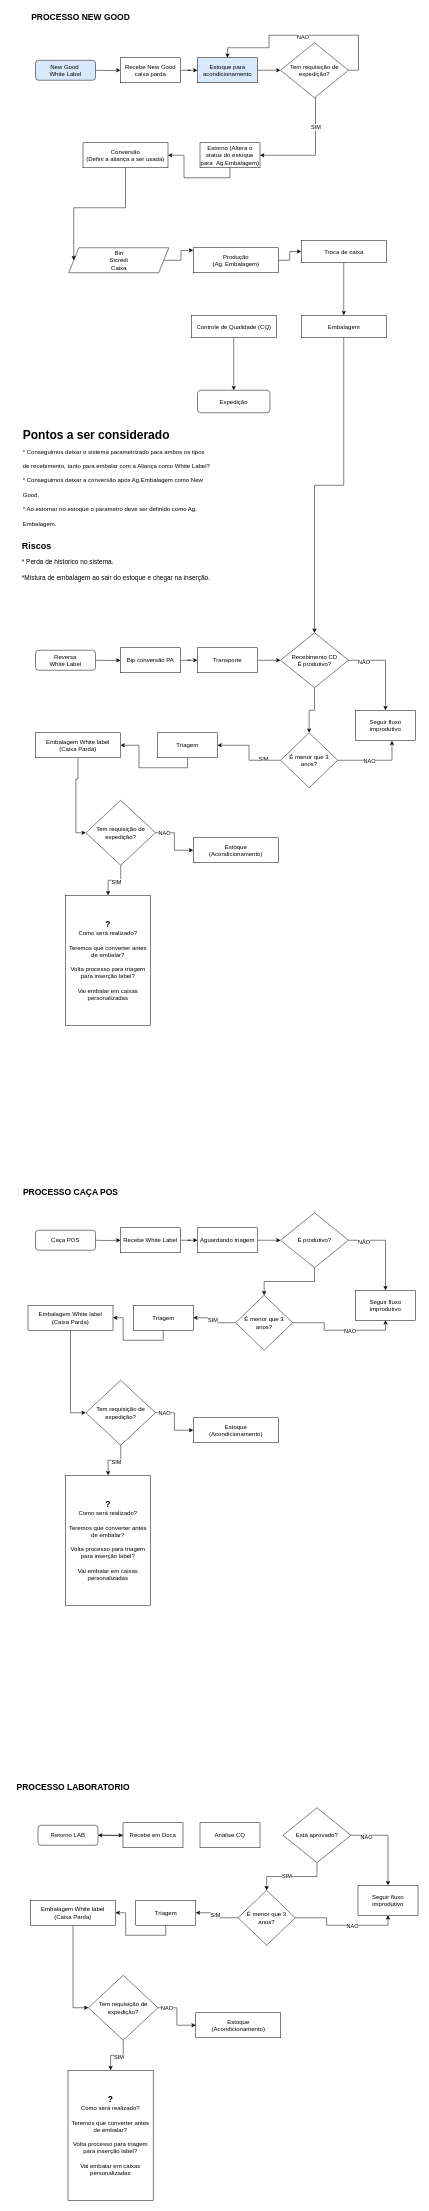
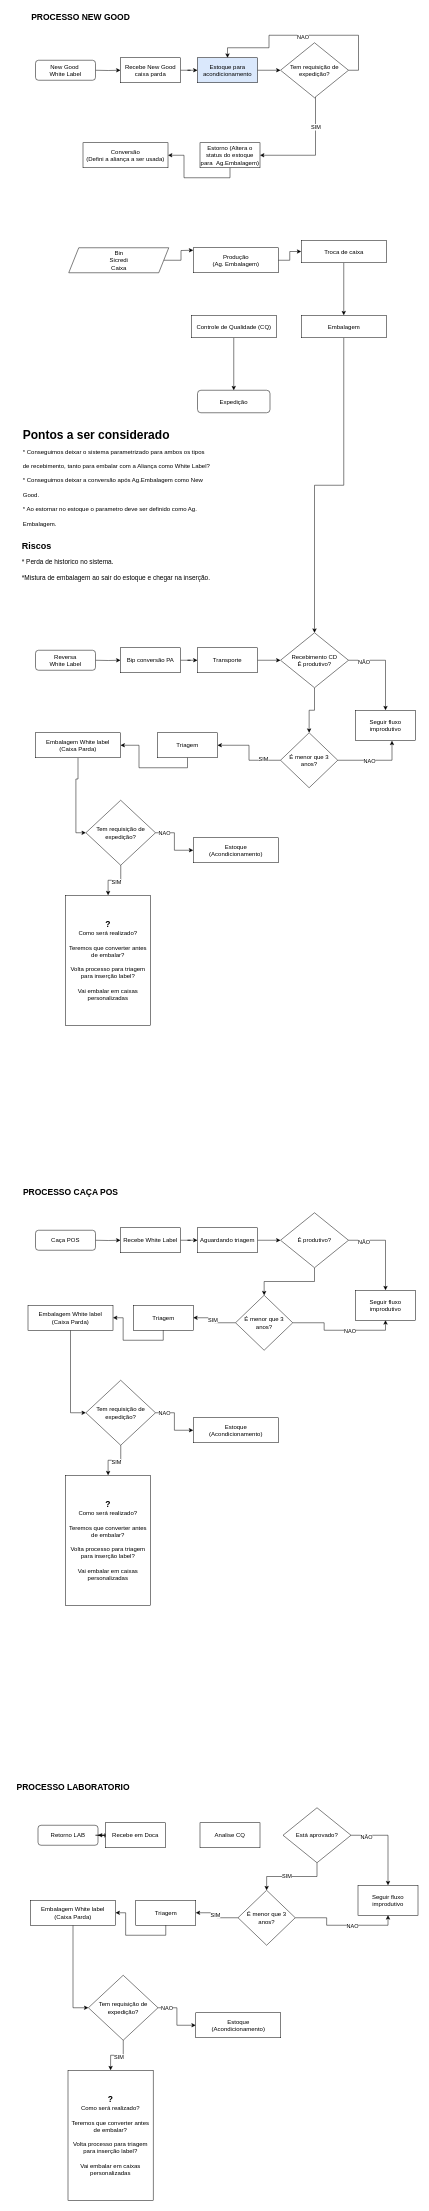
(65, 70) -> (65, 70)
(74, 255) -> none
(153, 1835) -> (135, 1835)
